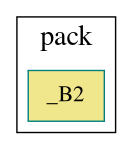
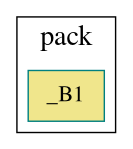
(66, 96) -> (66, 96)
